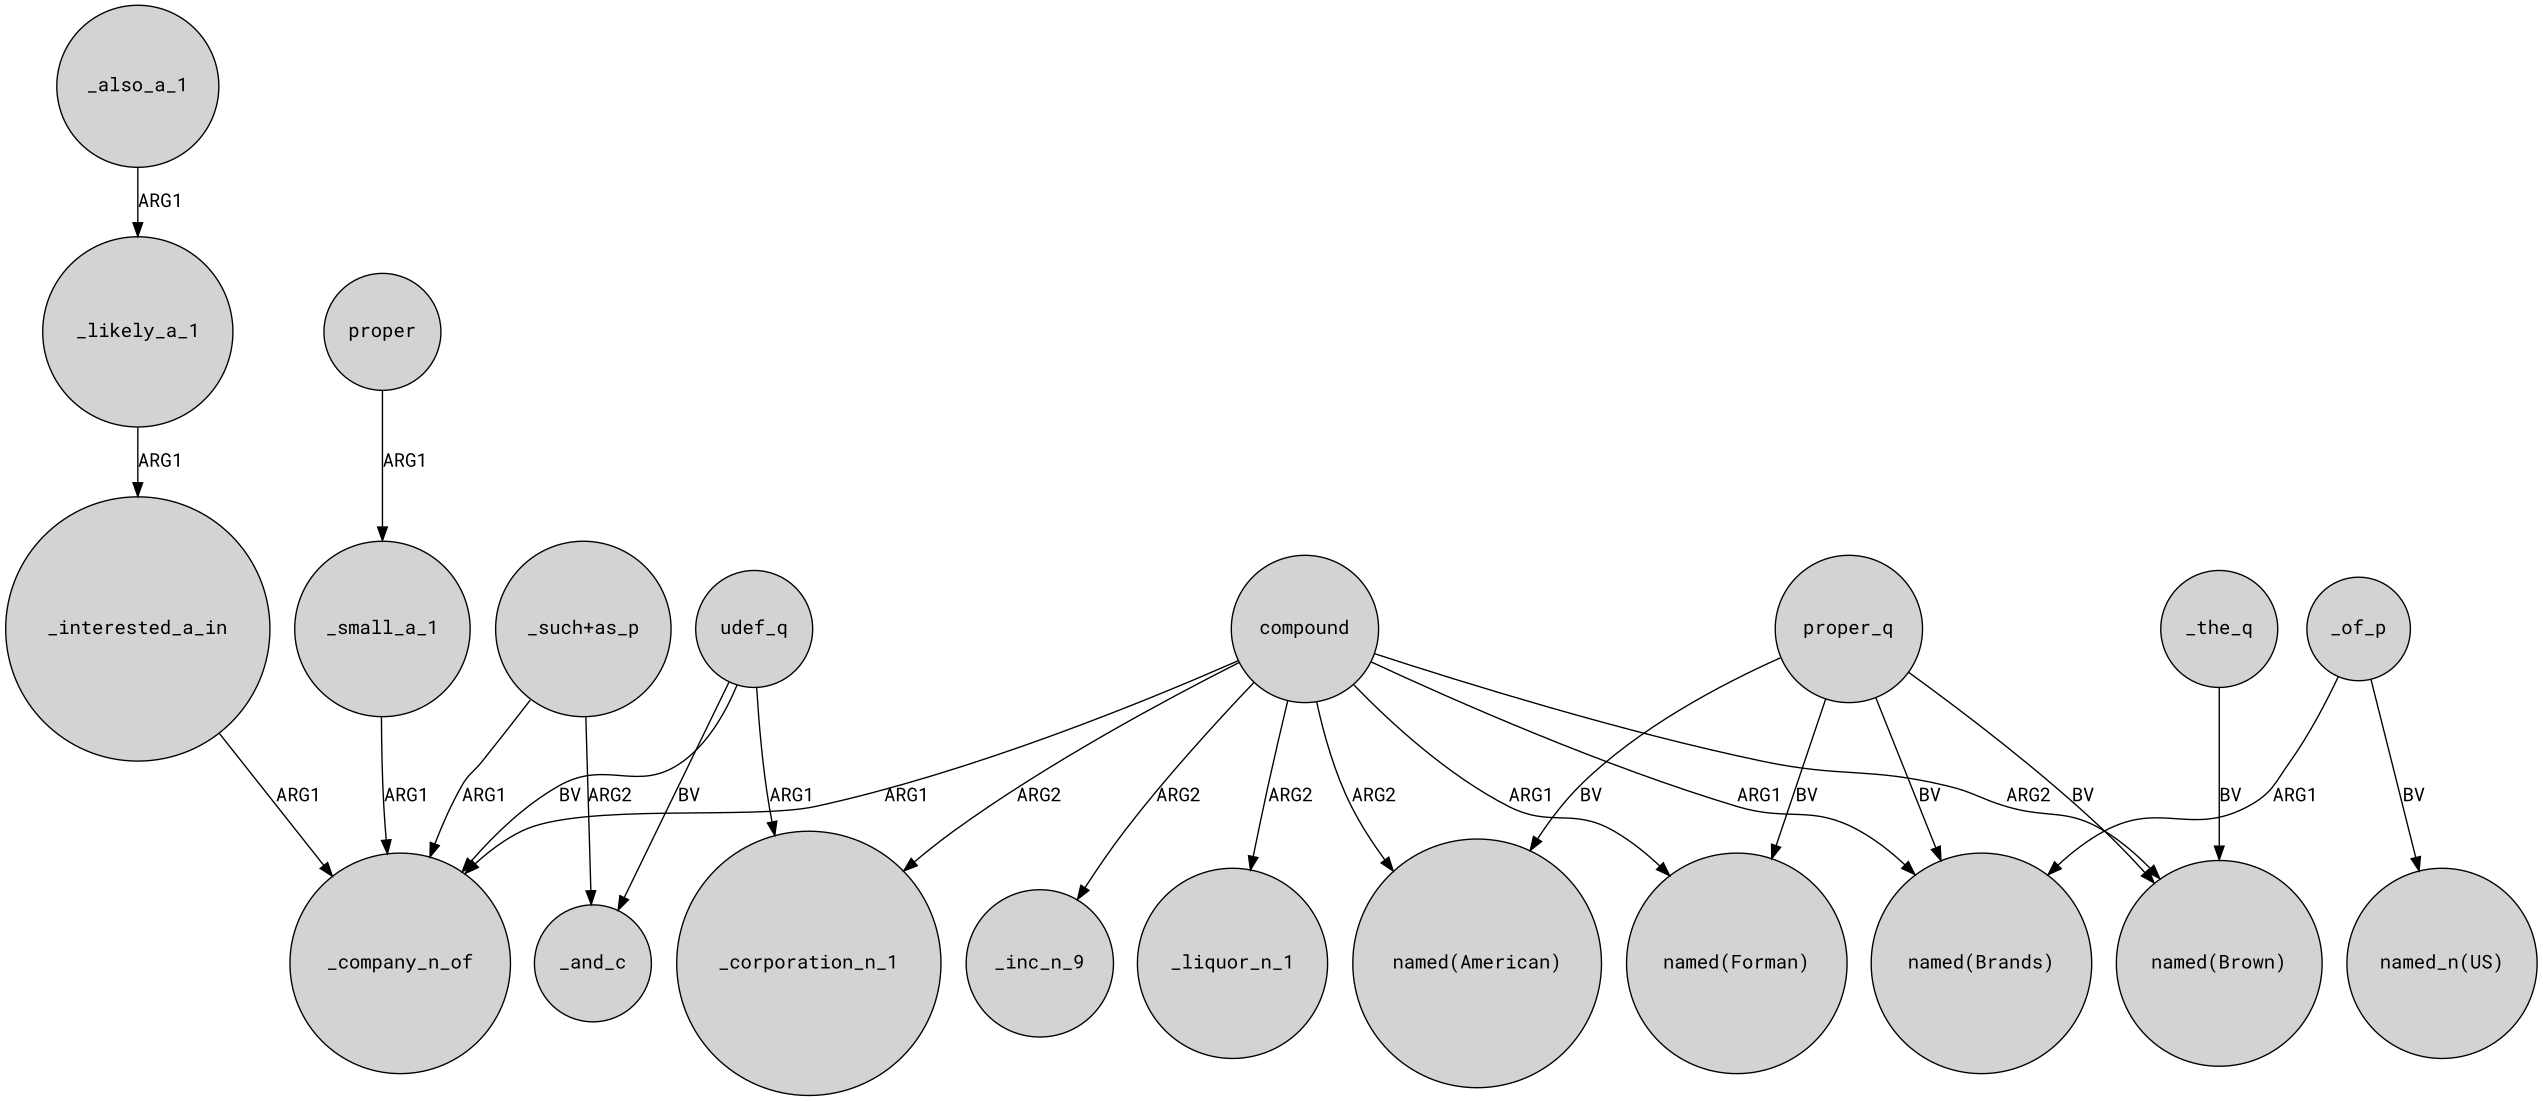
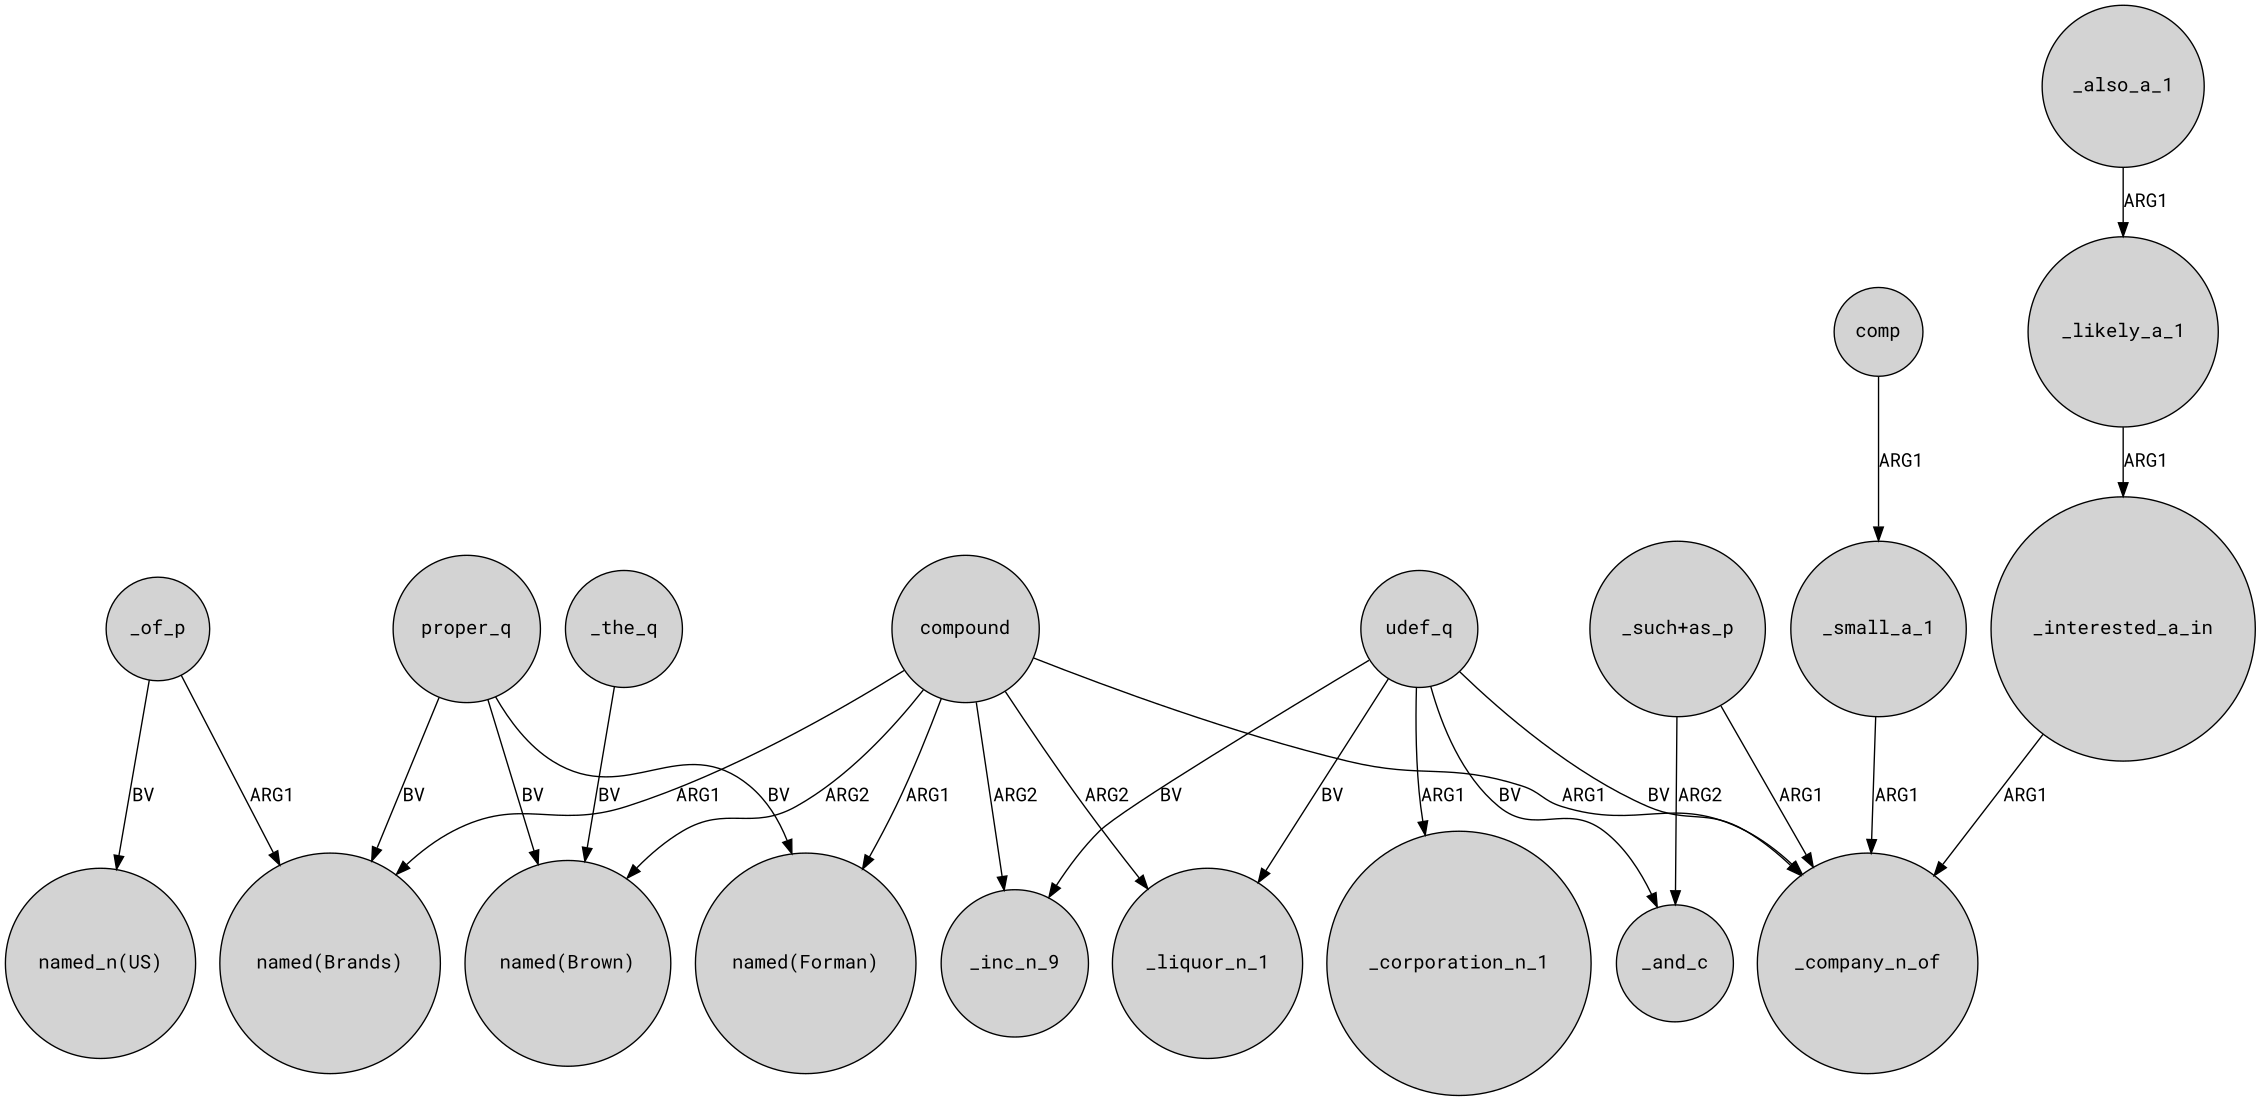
(382, 332) -> (1878, 332)
(1072, 754) -> none
none -> (1203, 761)
none -> (1327, 775)
(1477, 963) -> none
